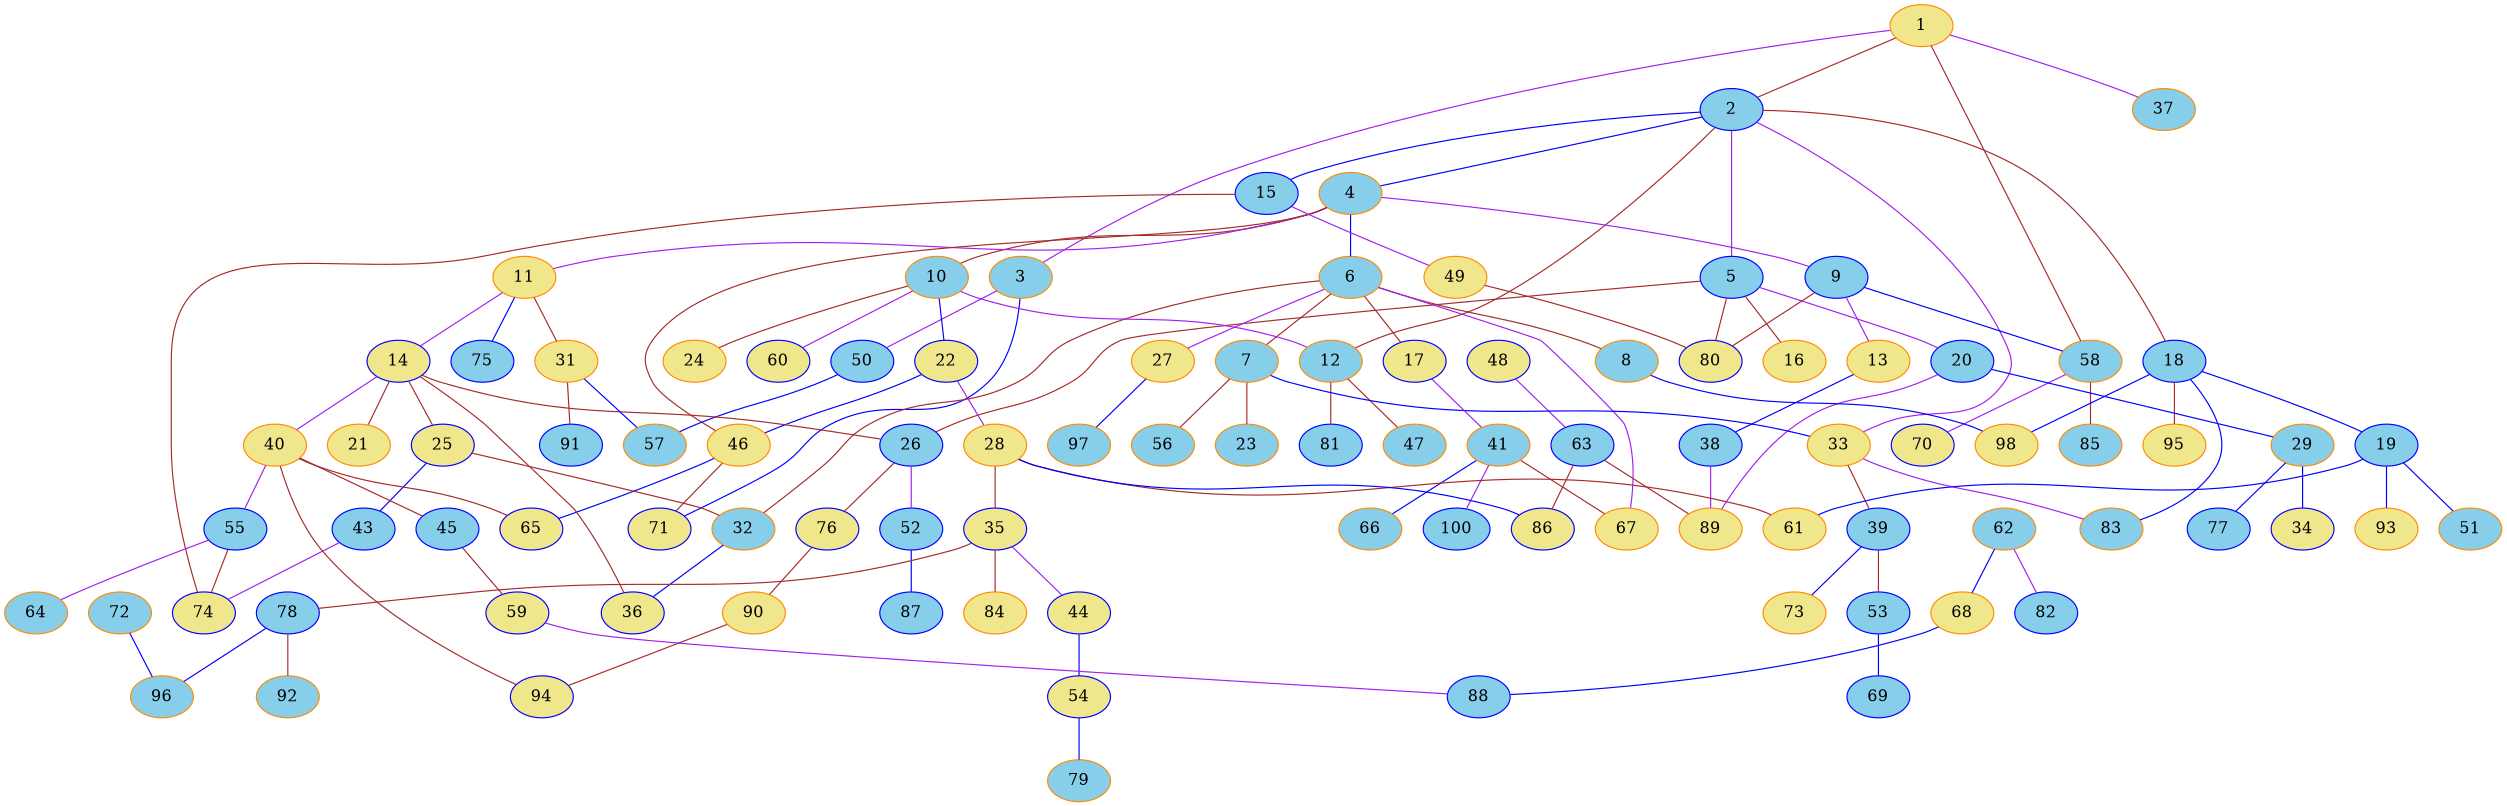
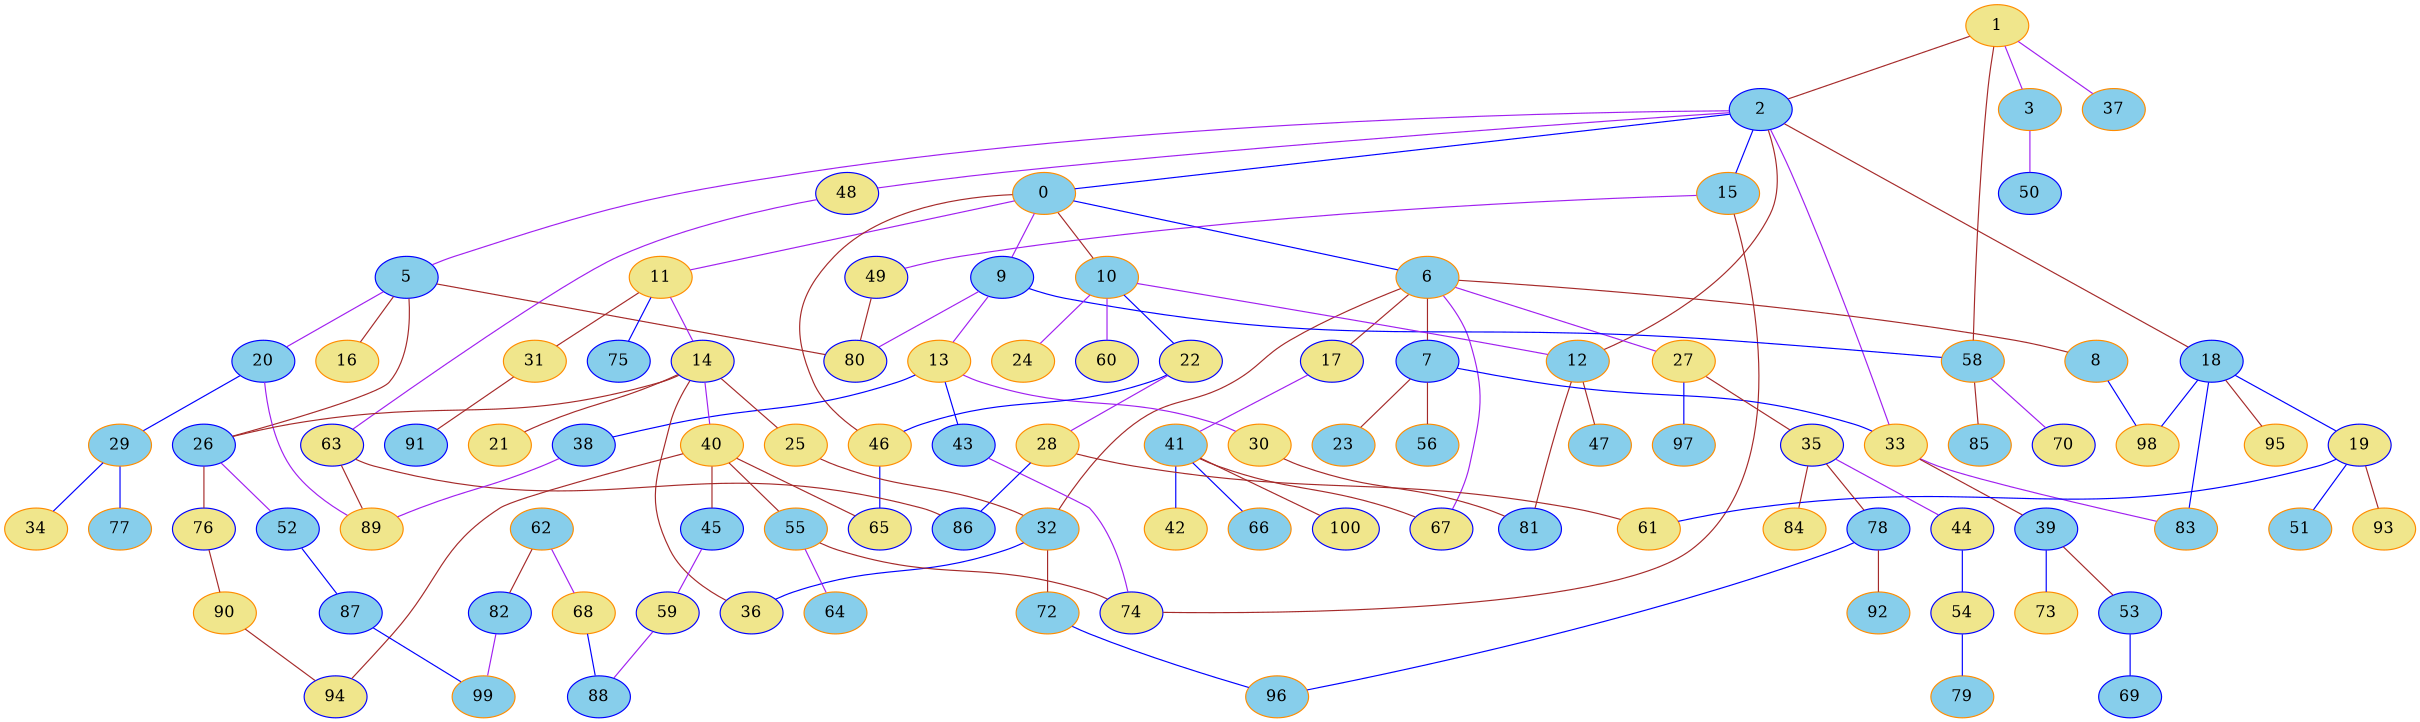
none -> (1303, 145)
(1267, 193) -> (1728, 193)
(1351, 193) -> (1044, 193)
(1455, 277) -> (876, 277)
(812, 314) -> (1065, 319)
(1773, 319) -> (929, 319)
(1247, 361) -> (1427, 361)
(443, 445) -> (796, 445)
(655, 445) -> none
none -> (1260, 445)
(1582, 445) -> (332, 445)
(2386, 445) -> (2360, 445)
(410, 480) -> (951, 403)
(255, 487) -> (759, 492)
(995, 487) -> (1765, 414)
(2386, 487) -> (2372, 487)
(1477, 488) -> (1266, 490)
(235, 529) -> (796, 529)
(660, 529) -> none
none -> (1176, 529)
(1457, 529) -> (1346, 529)
(1543, 529) -> (964, 529)
(1627, 529) -> (1441, 529)
(2219, 529) -> (120, 529)
(2303, 529) -> (36, 529)
(482, 571) -> (692, 567)
none -> (1048, 571)
(1983, 571) -> (563, 571)
(2025, 571) -> (521, 571)
none -> (484, 697)
